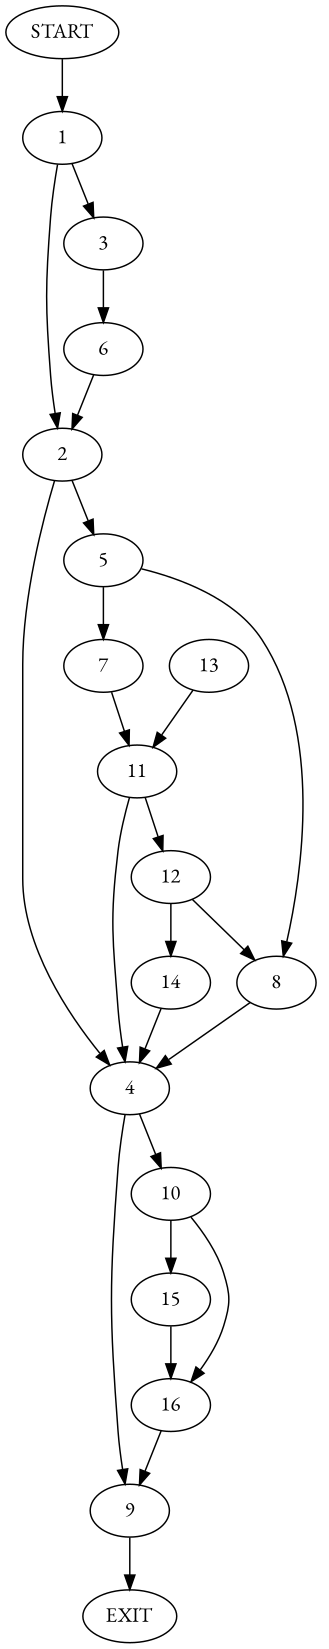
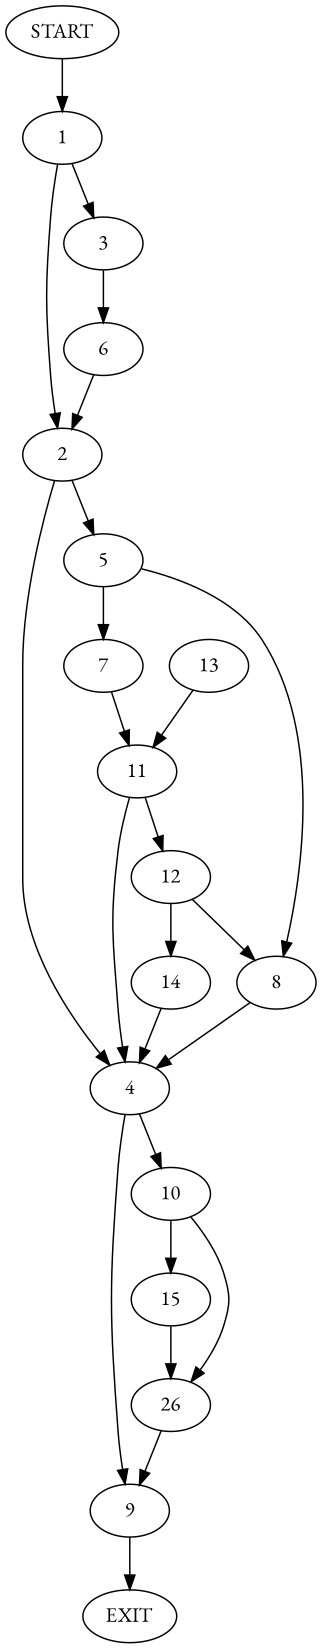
(171, 1405) -> (171, 1405)
